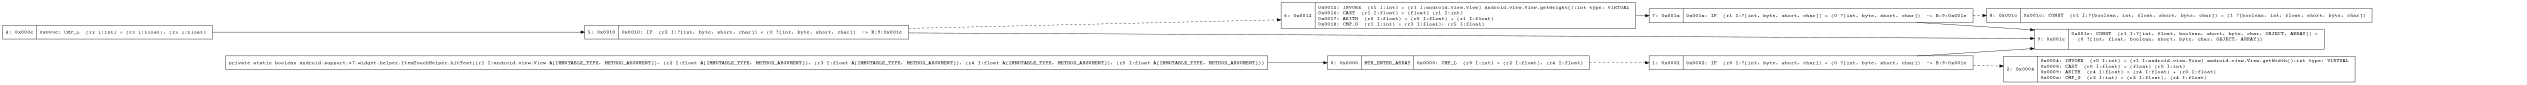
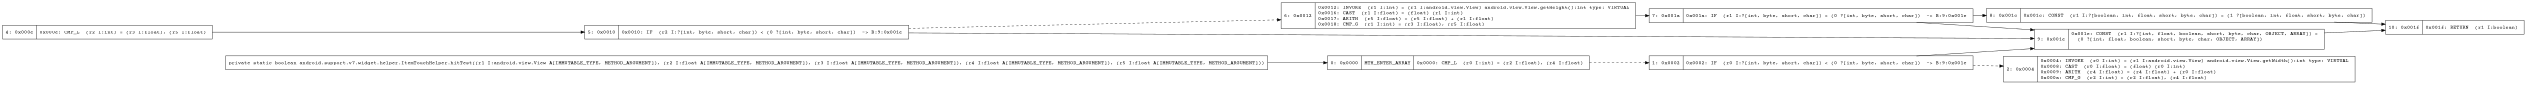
(1978, 16) -> (1978, 16)
none -> (2455, 27)
